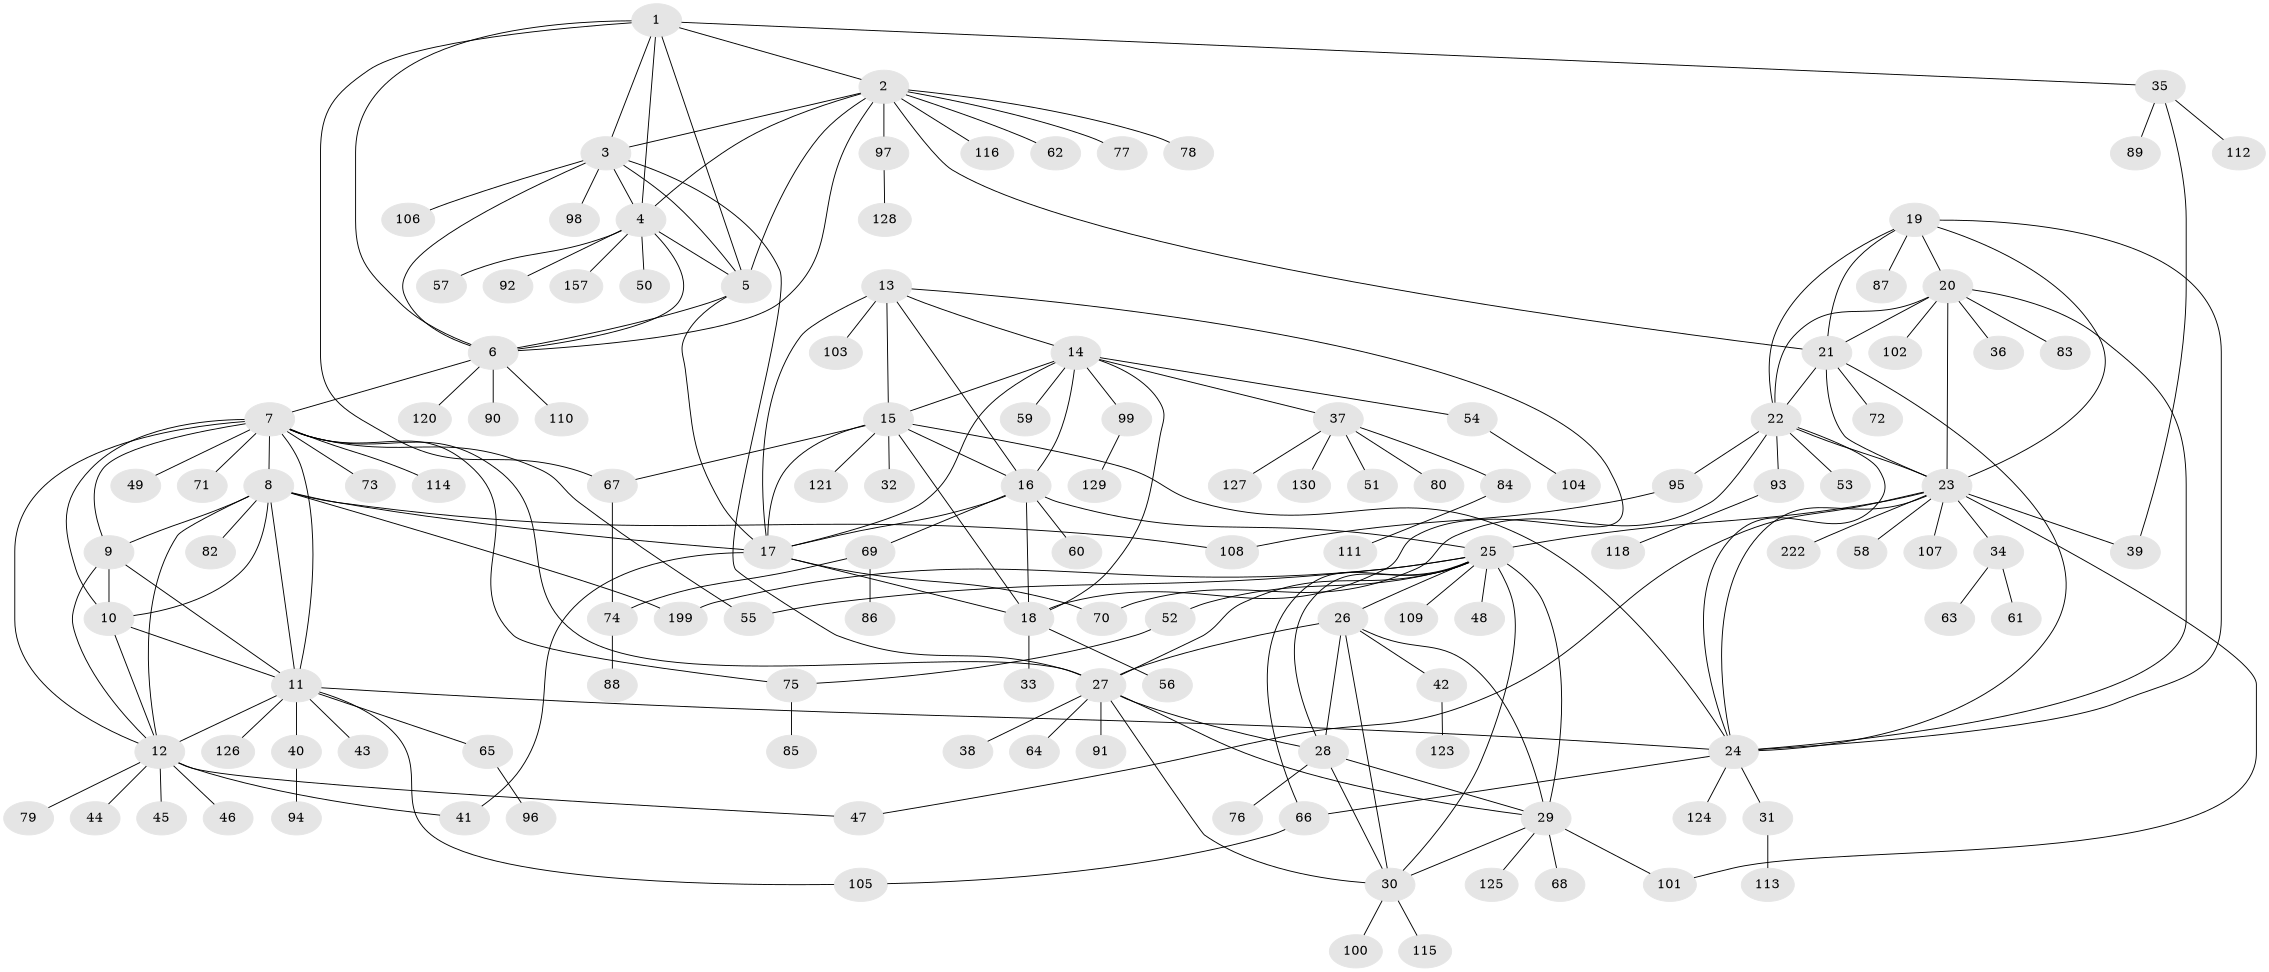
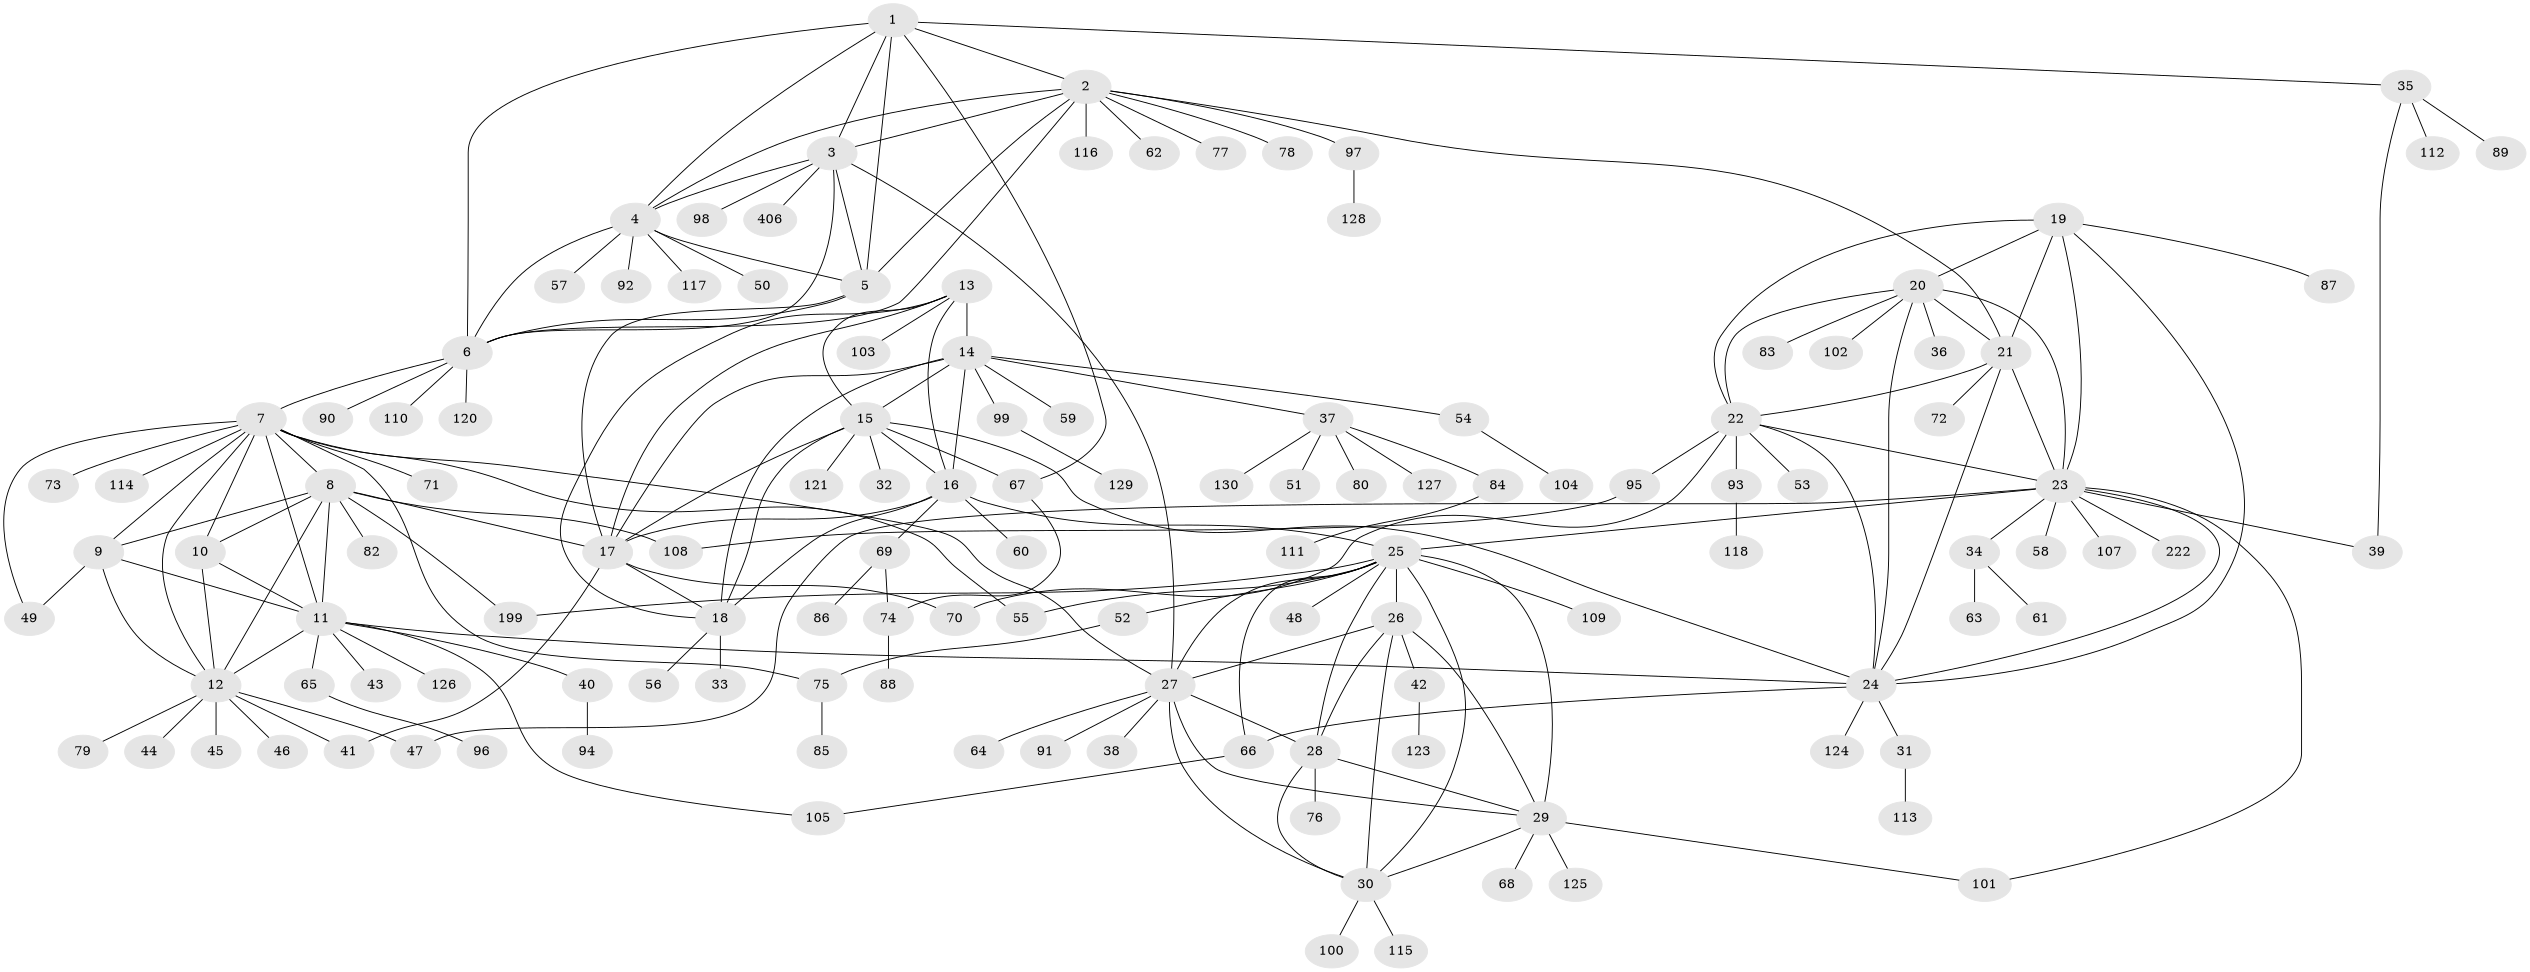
(408, 220) -> (770, 220)
(576, 286) -> (694, 286)
(109, 586) -> (64, 586)
